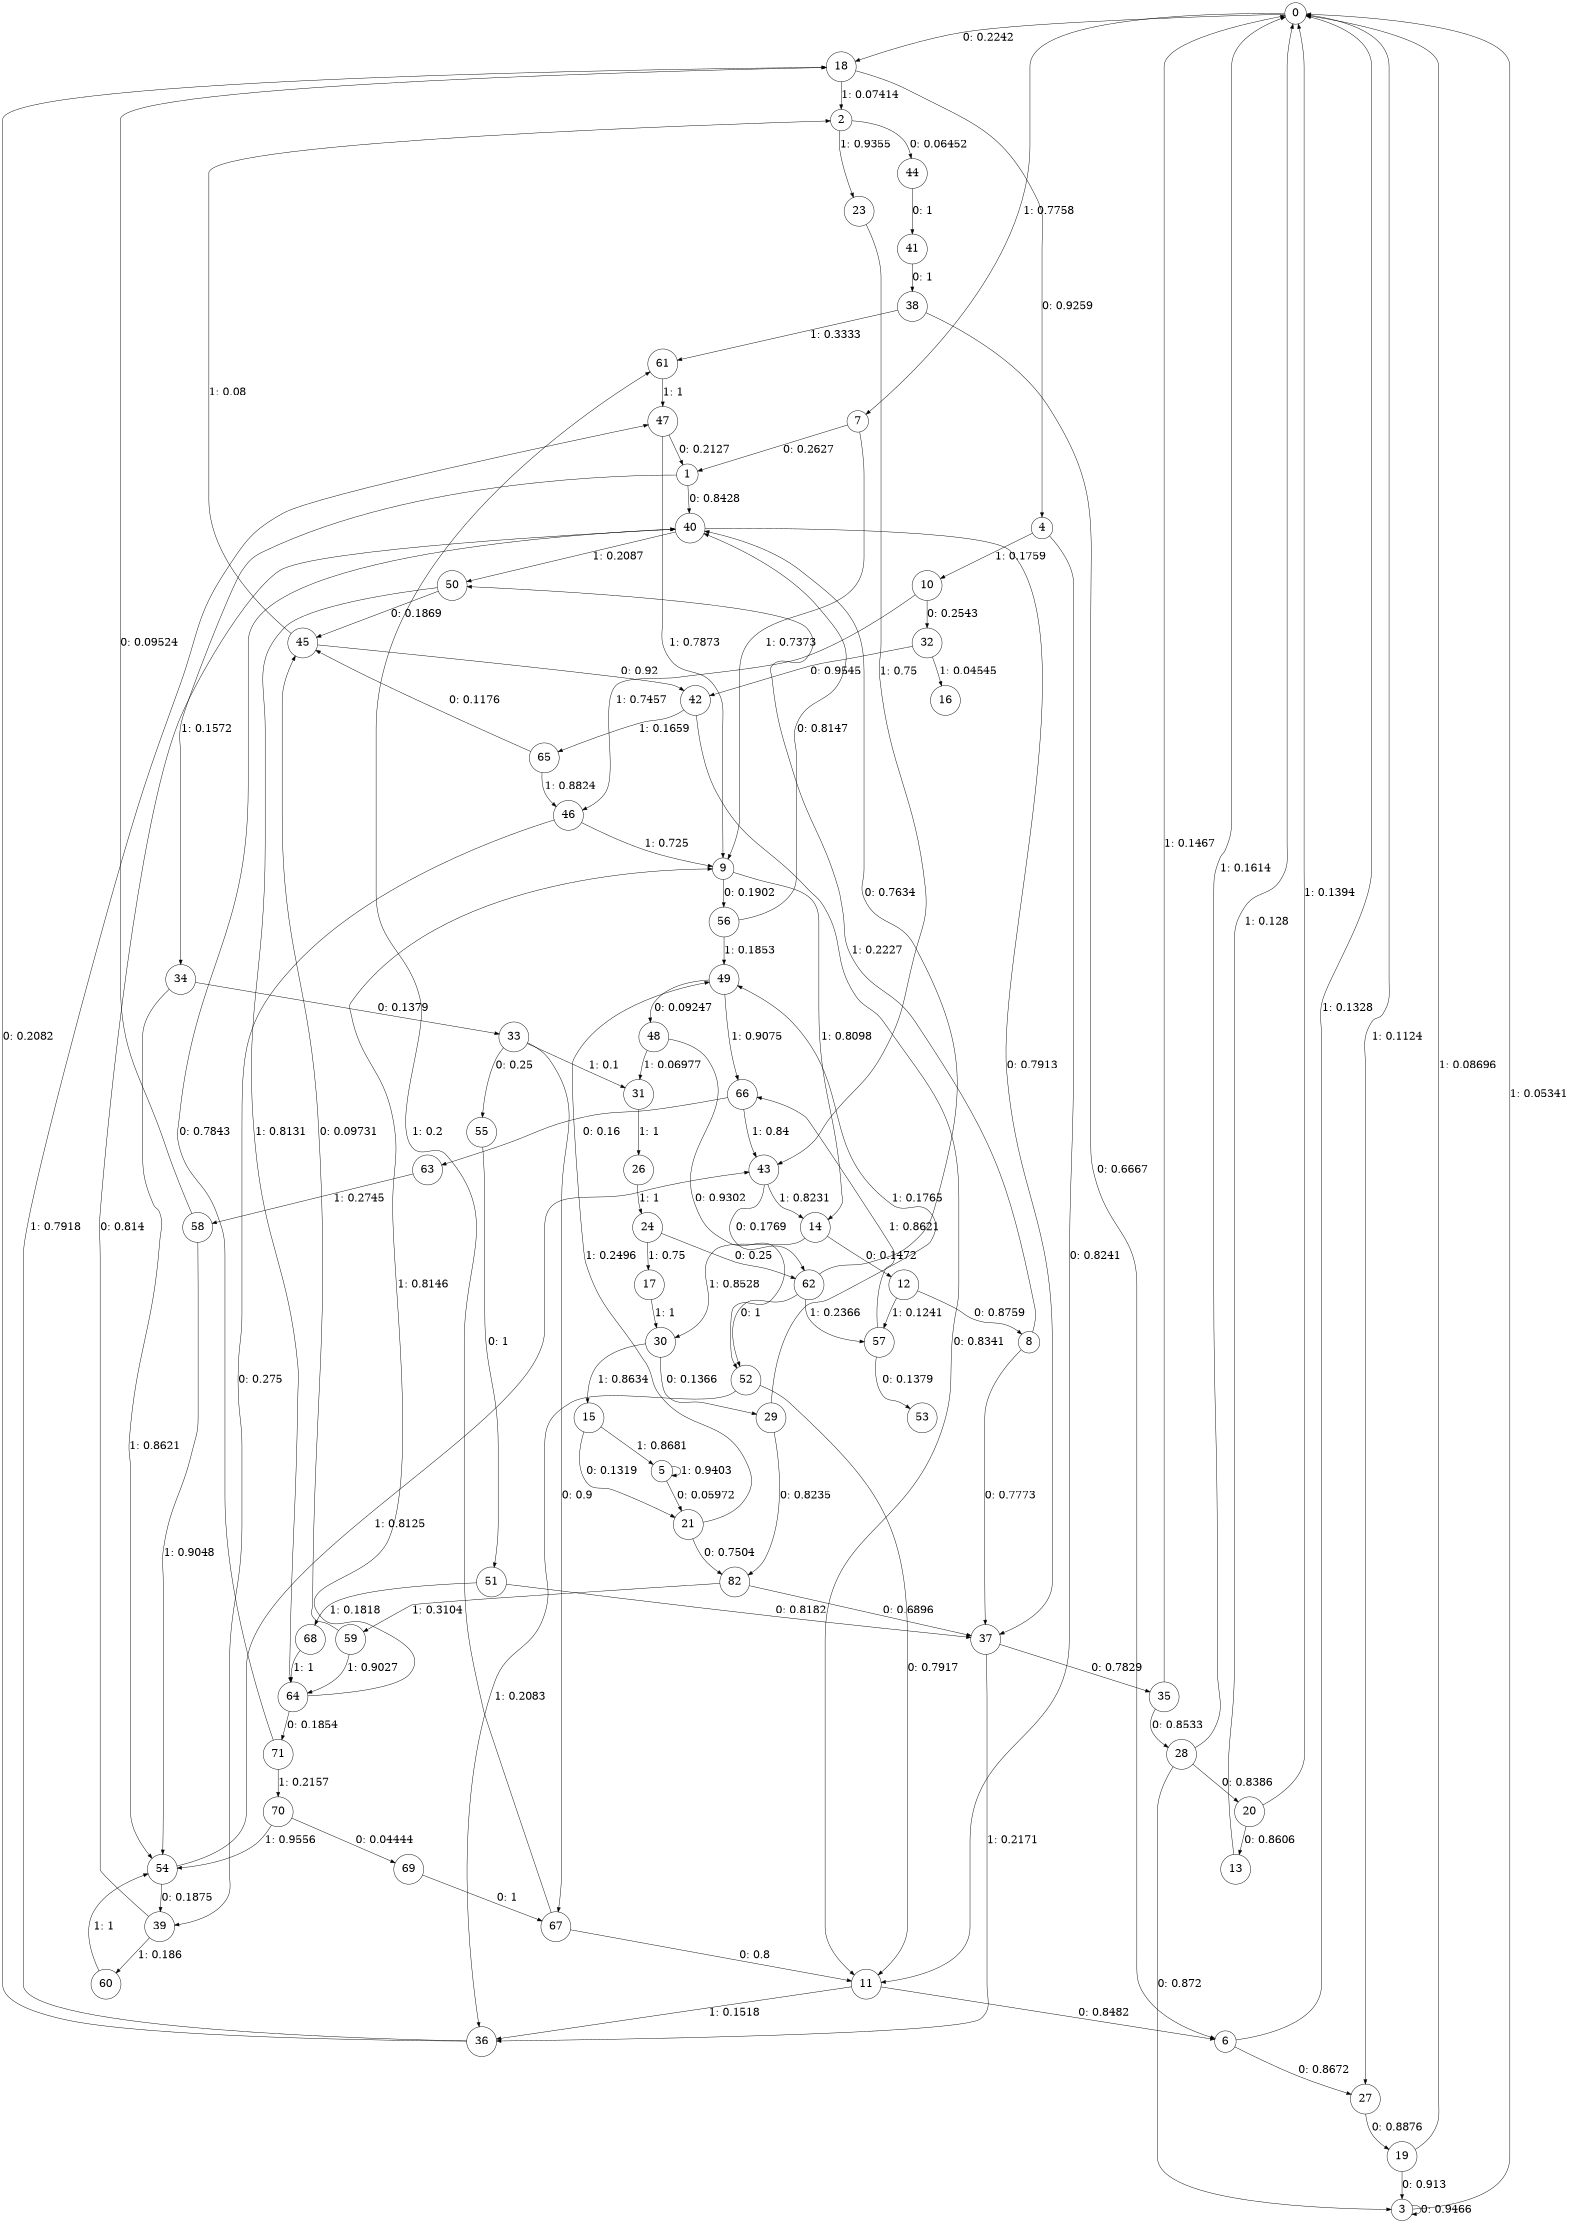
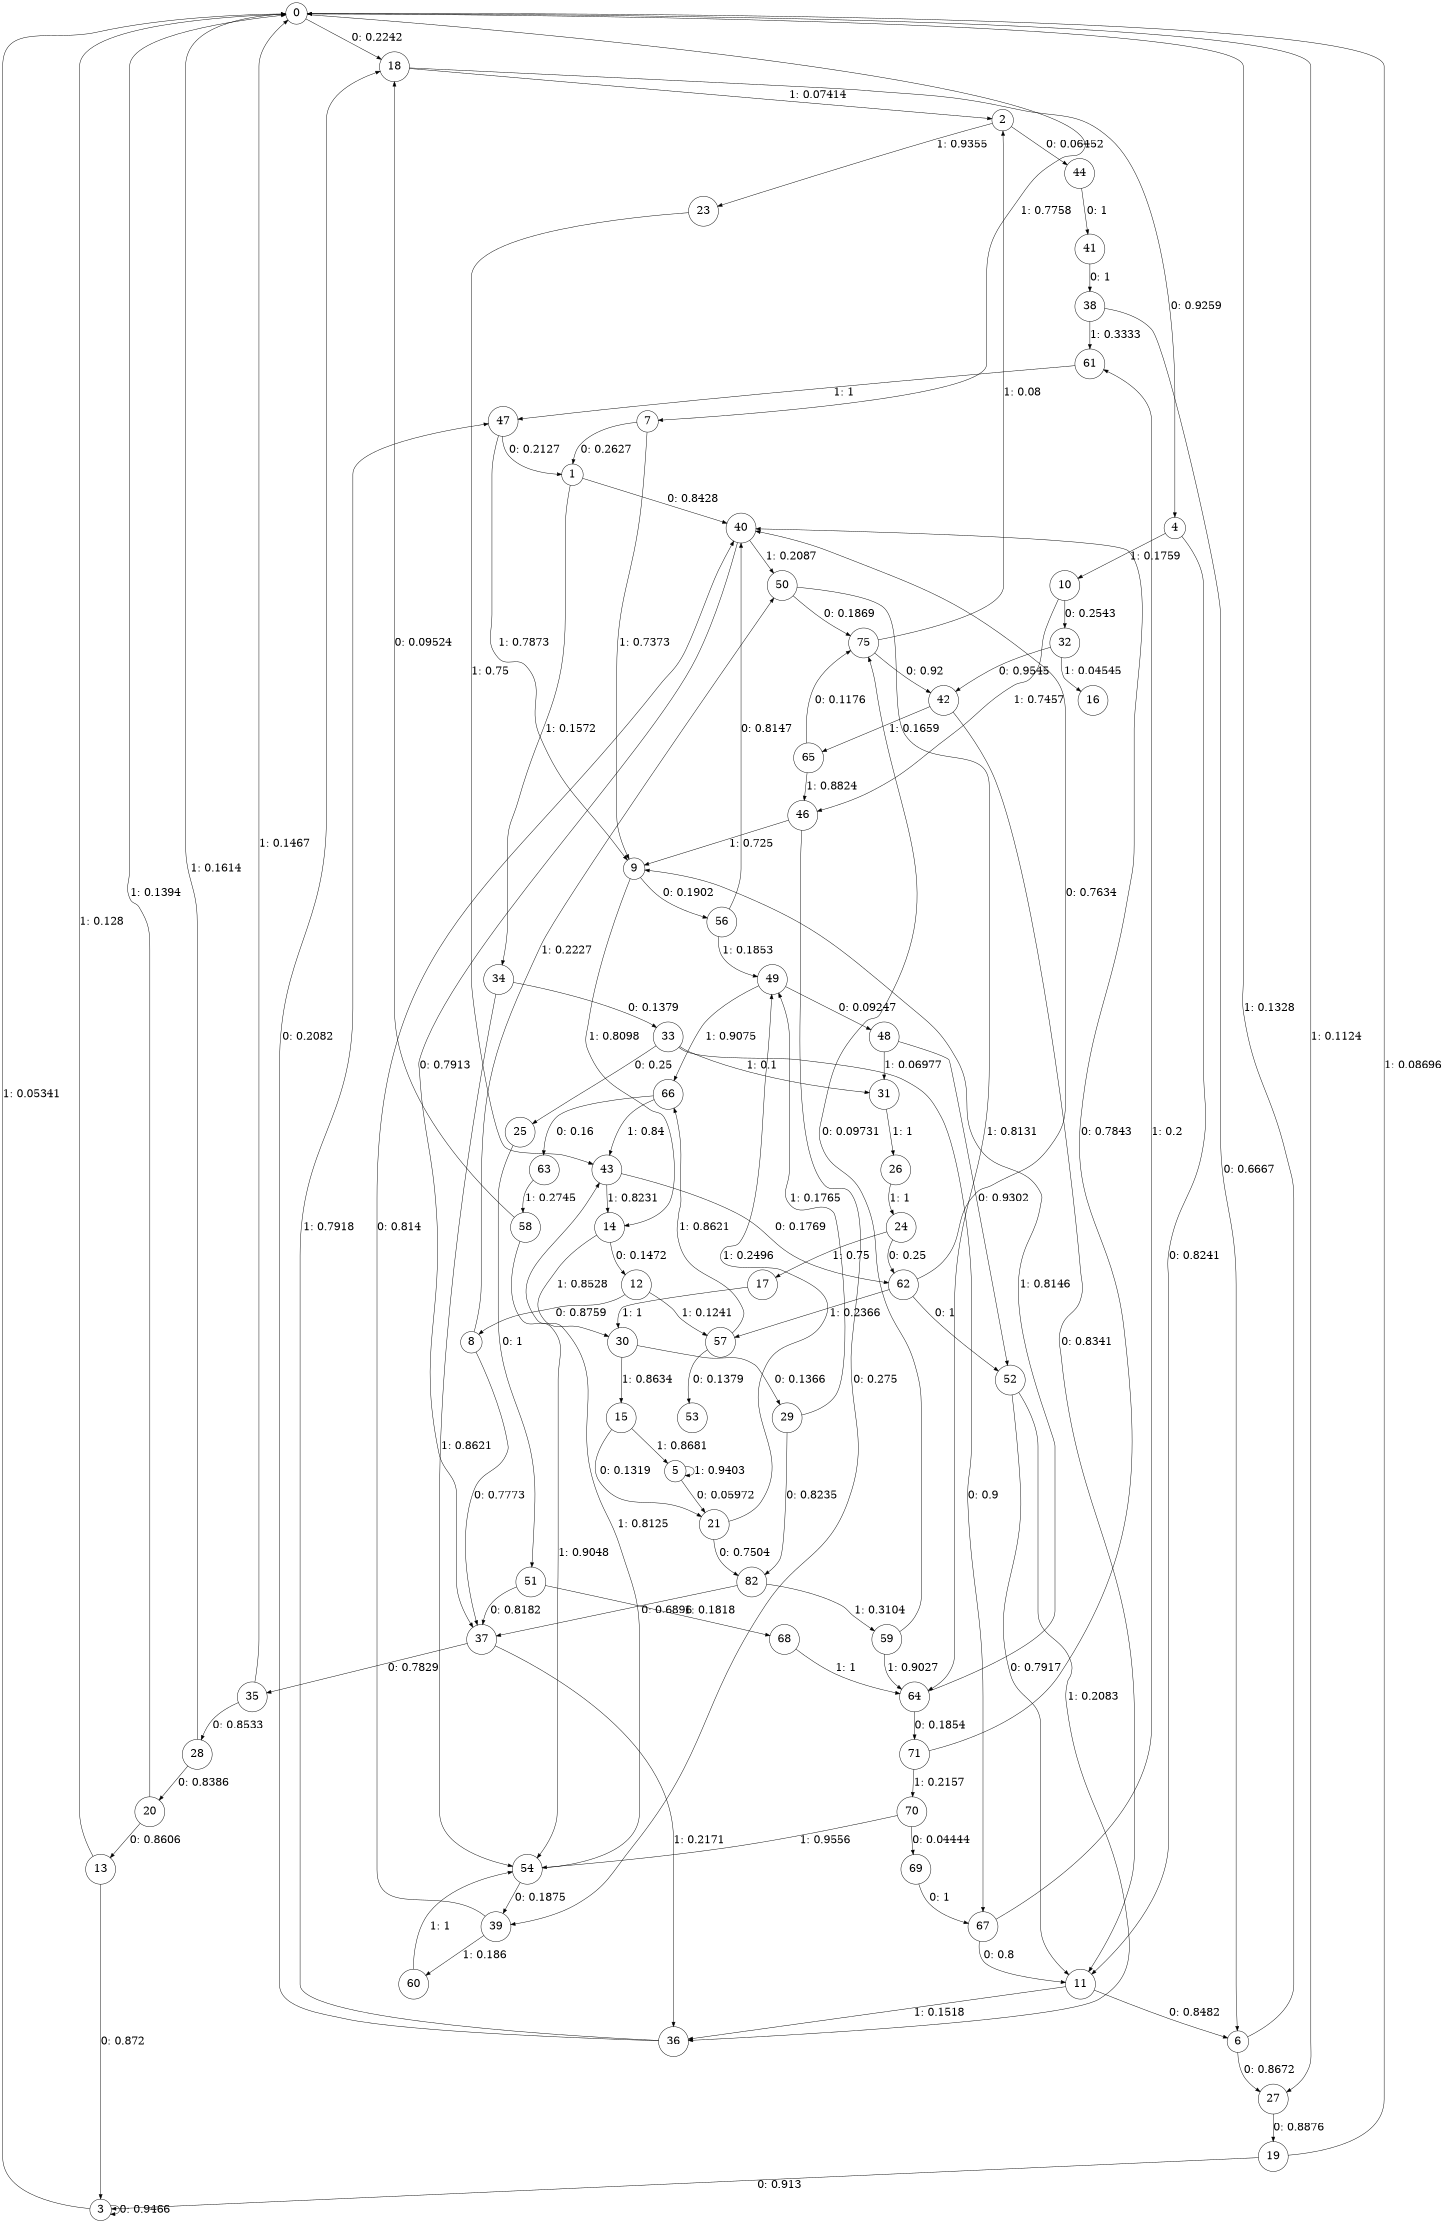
(303, 643) -> (864, 643)
(482, 1132) -> (520, 1132)
(1157, 2083) -> (101, 2039)
